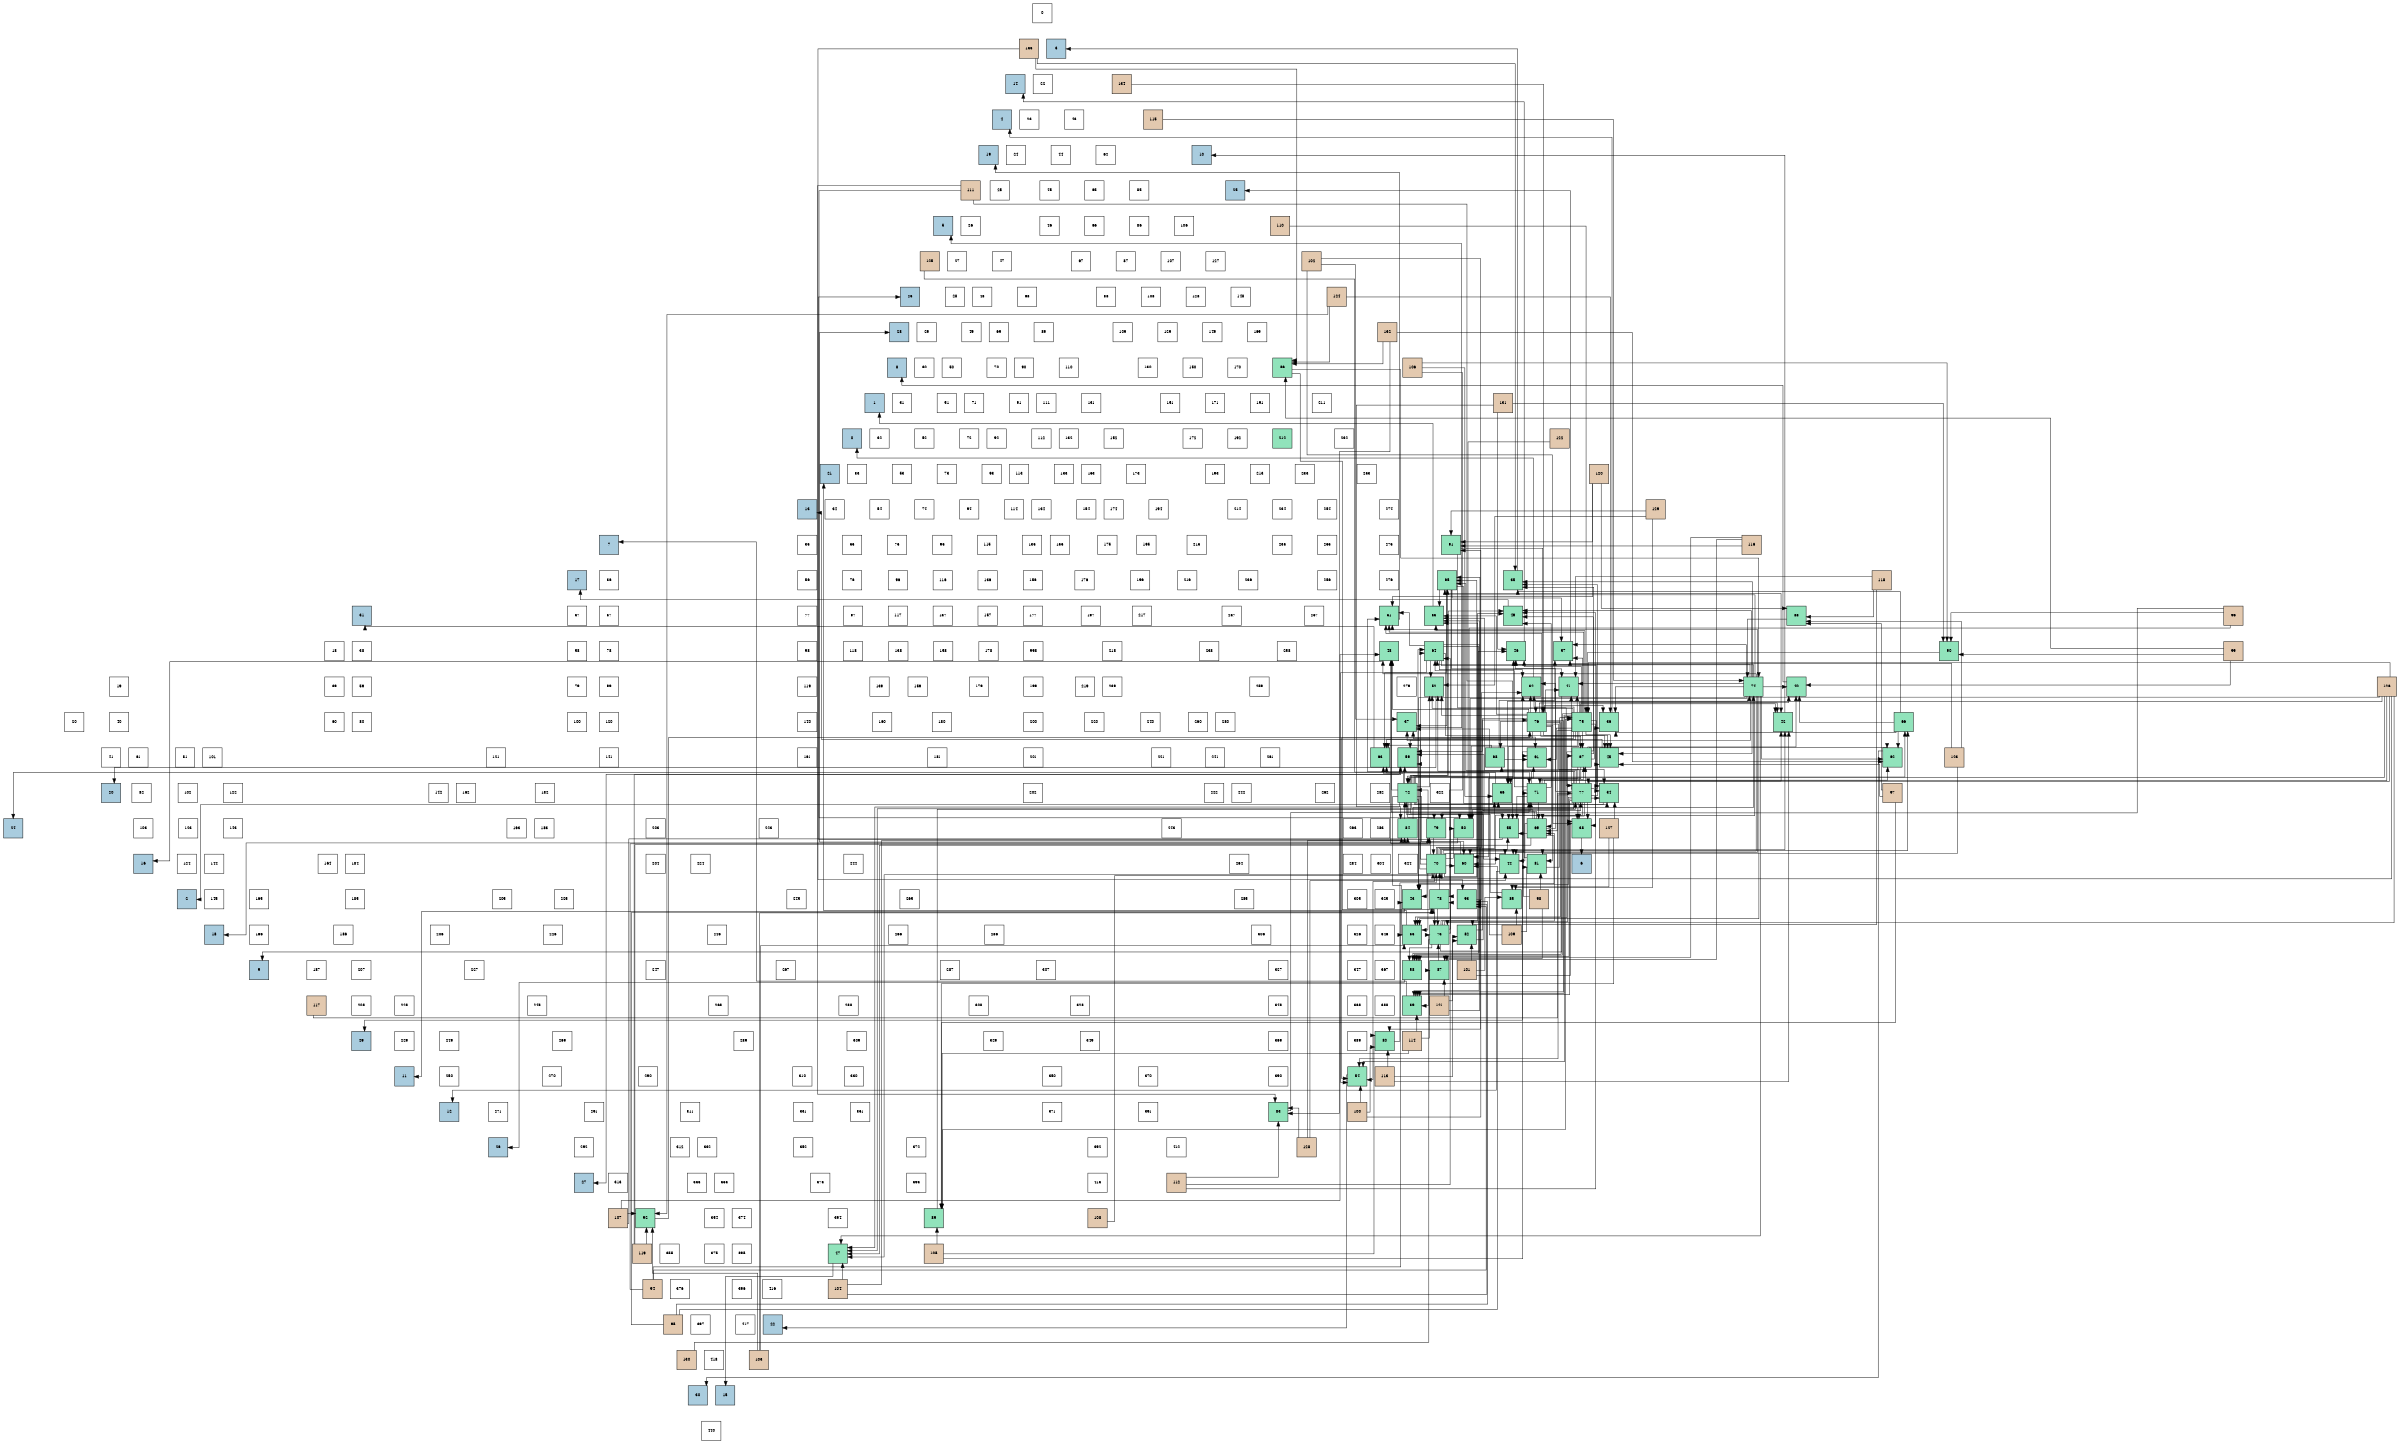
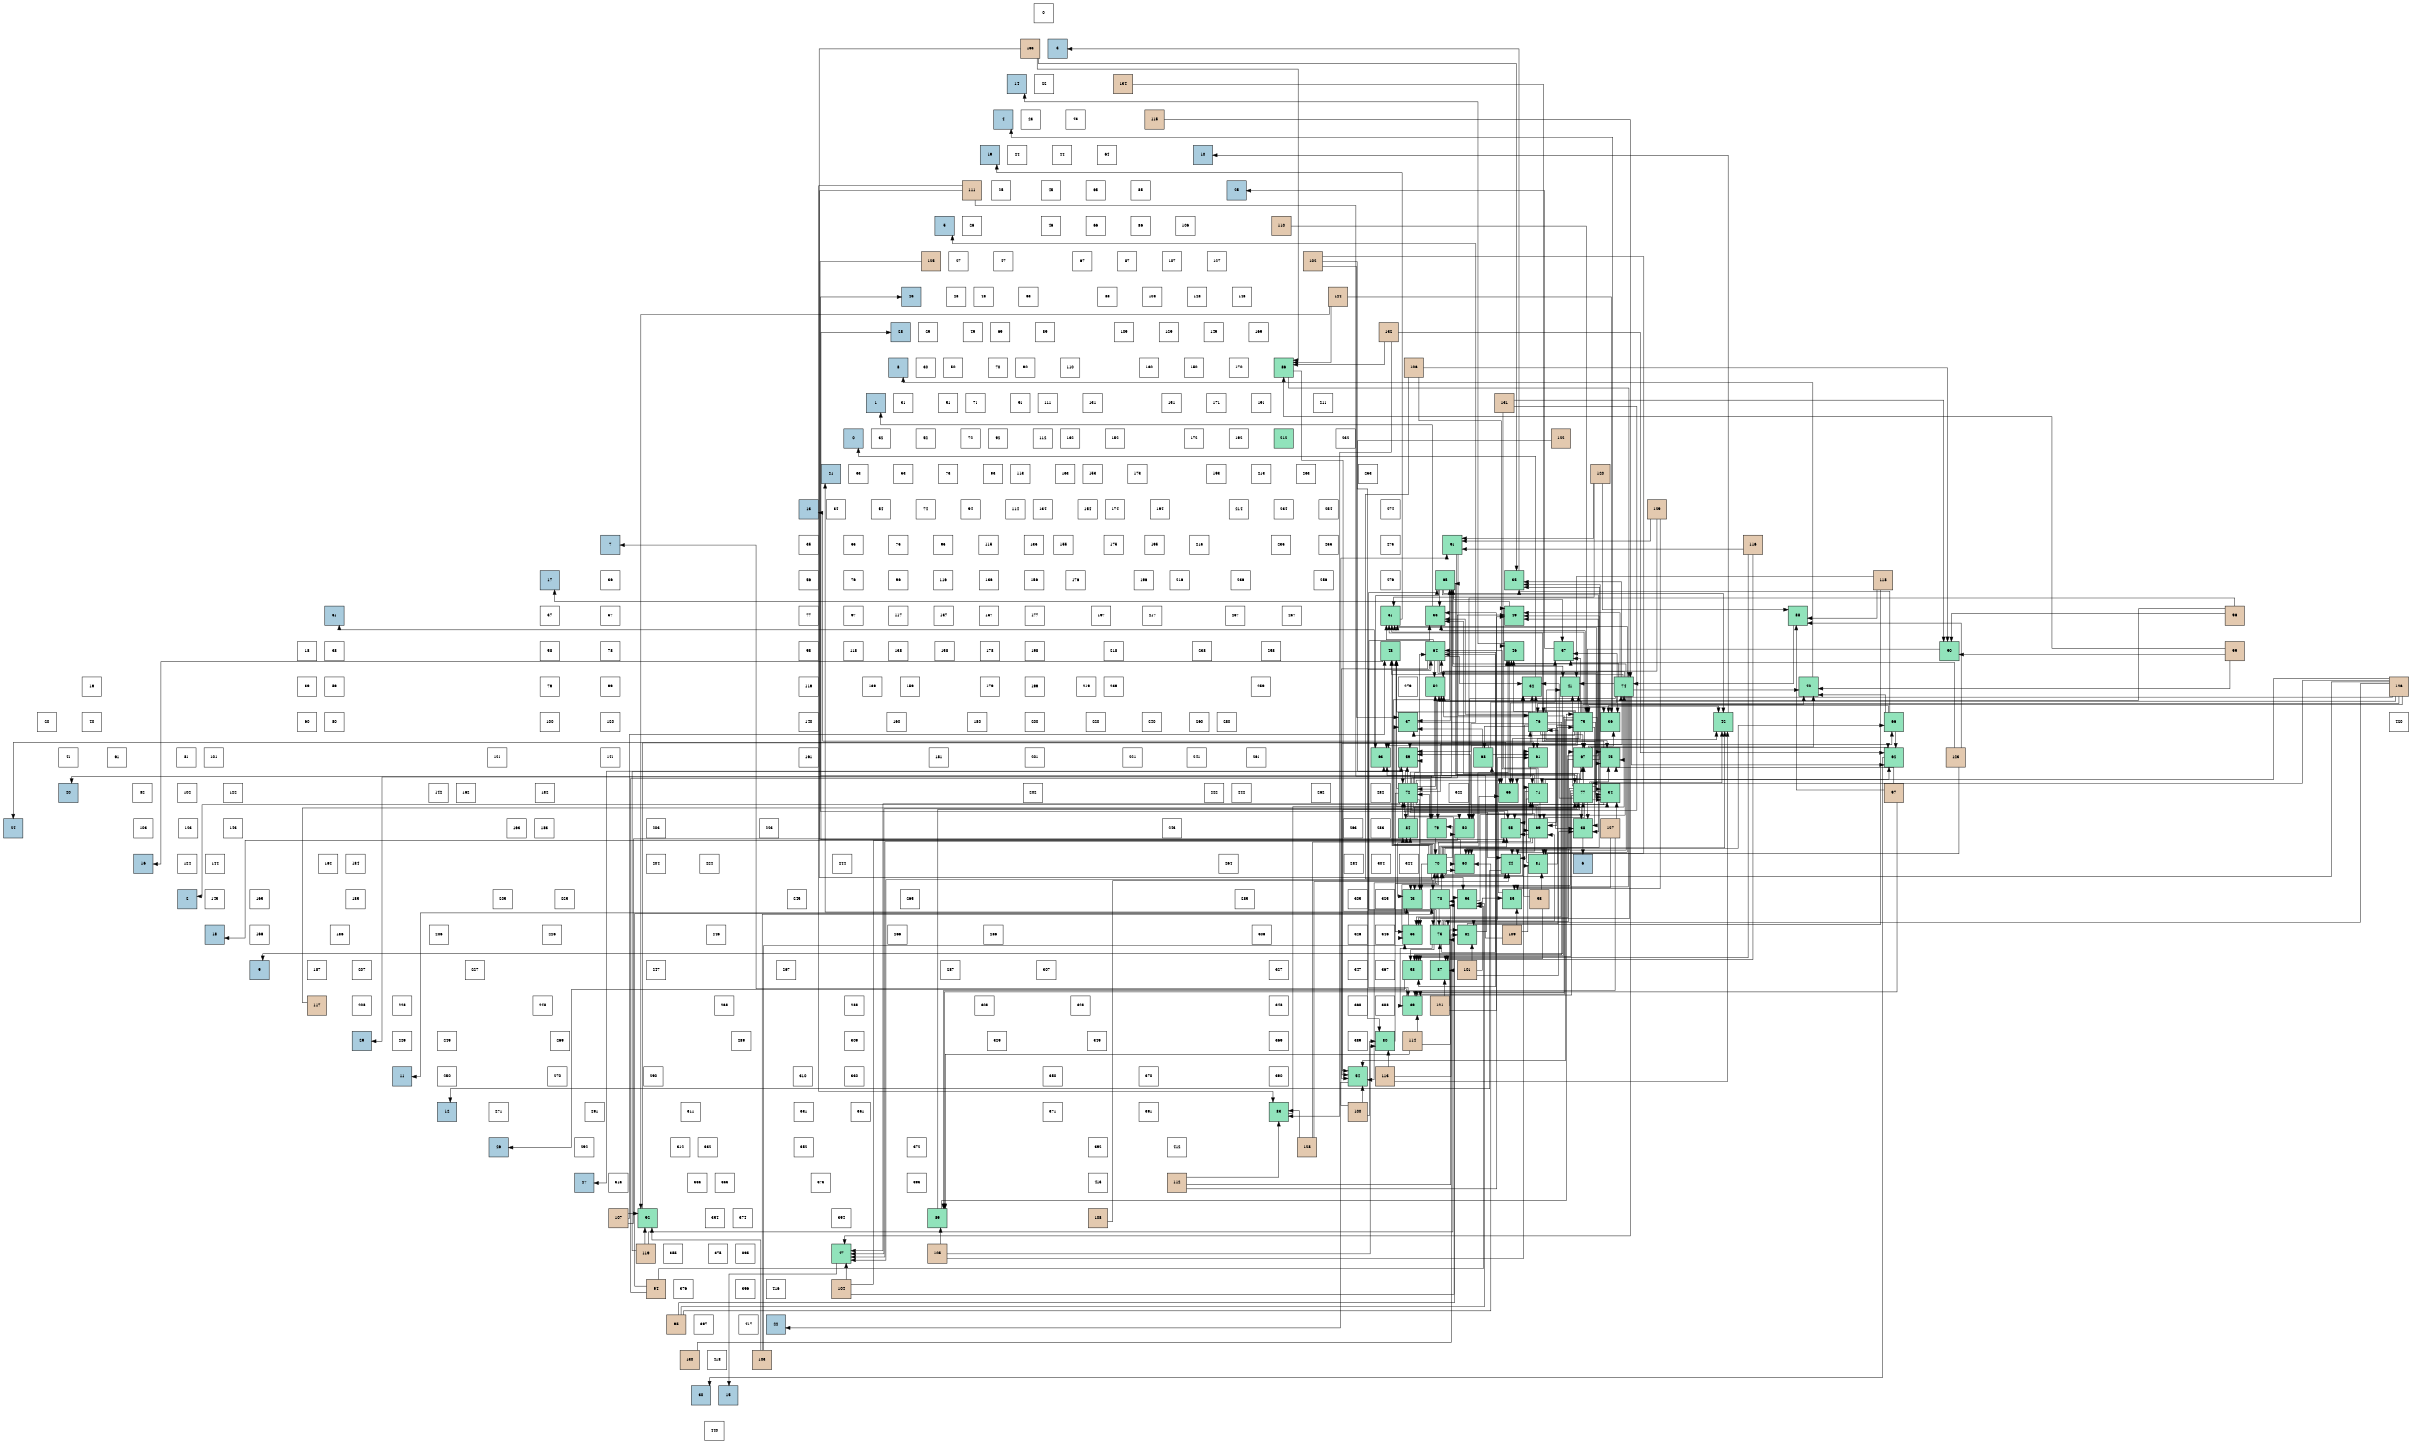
(1033, 651) -> (1035, 651)
none -> (2399, 722)
